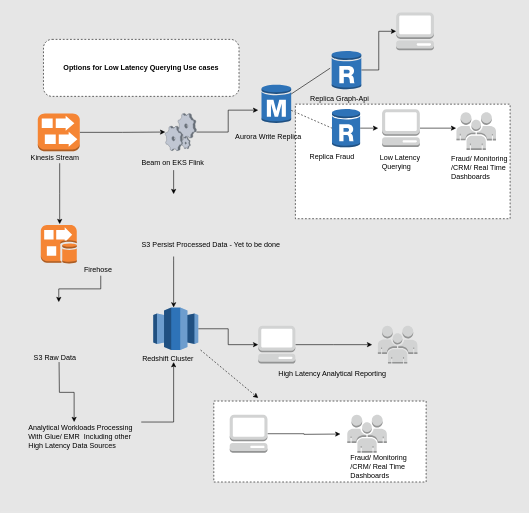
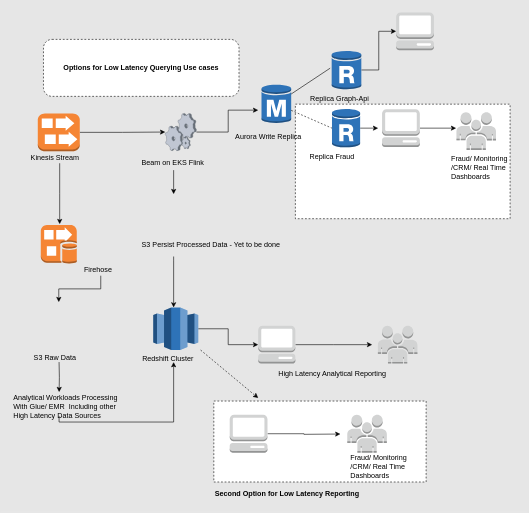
(403, 161) -> none
(84, 434) -> (69, 404)
none -> (292, 494)
